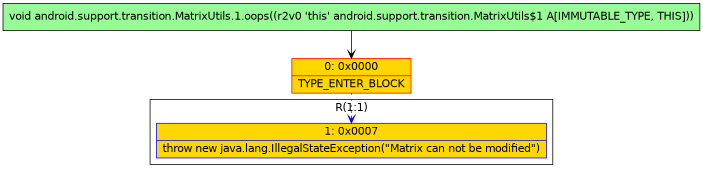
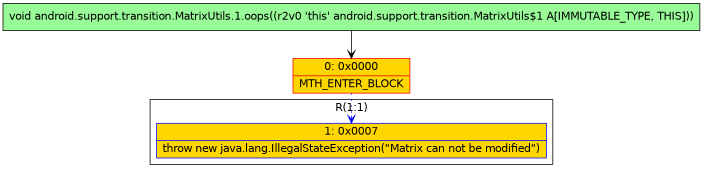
(351, 84) -> (351, 84)
